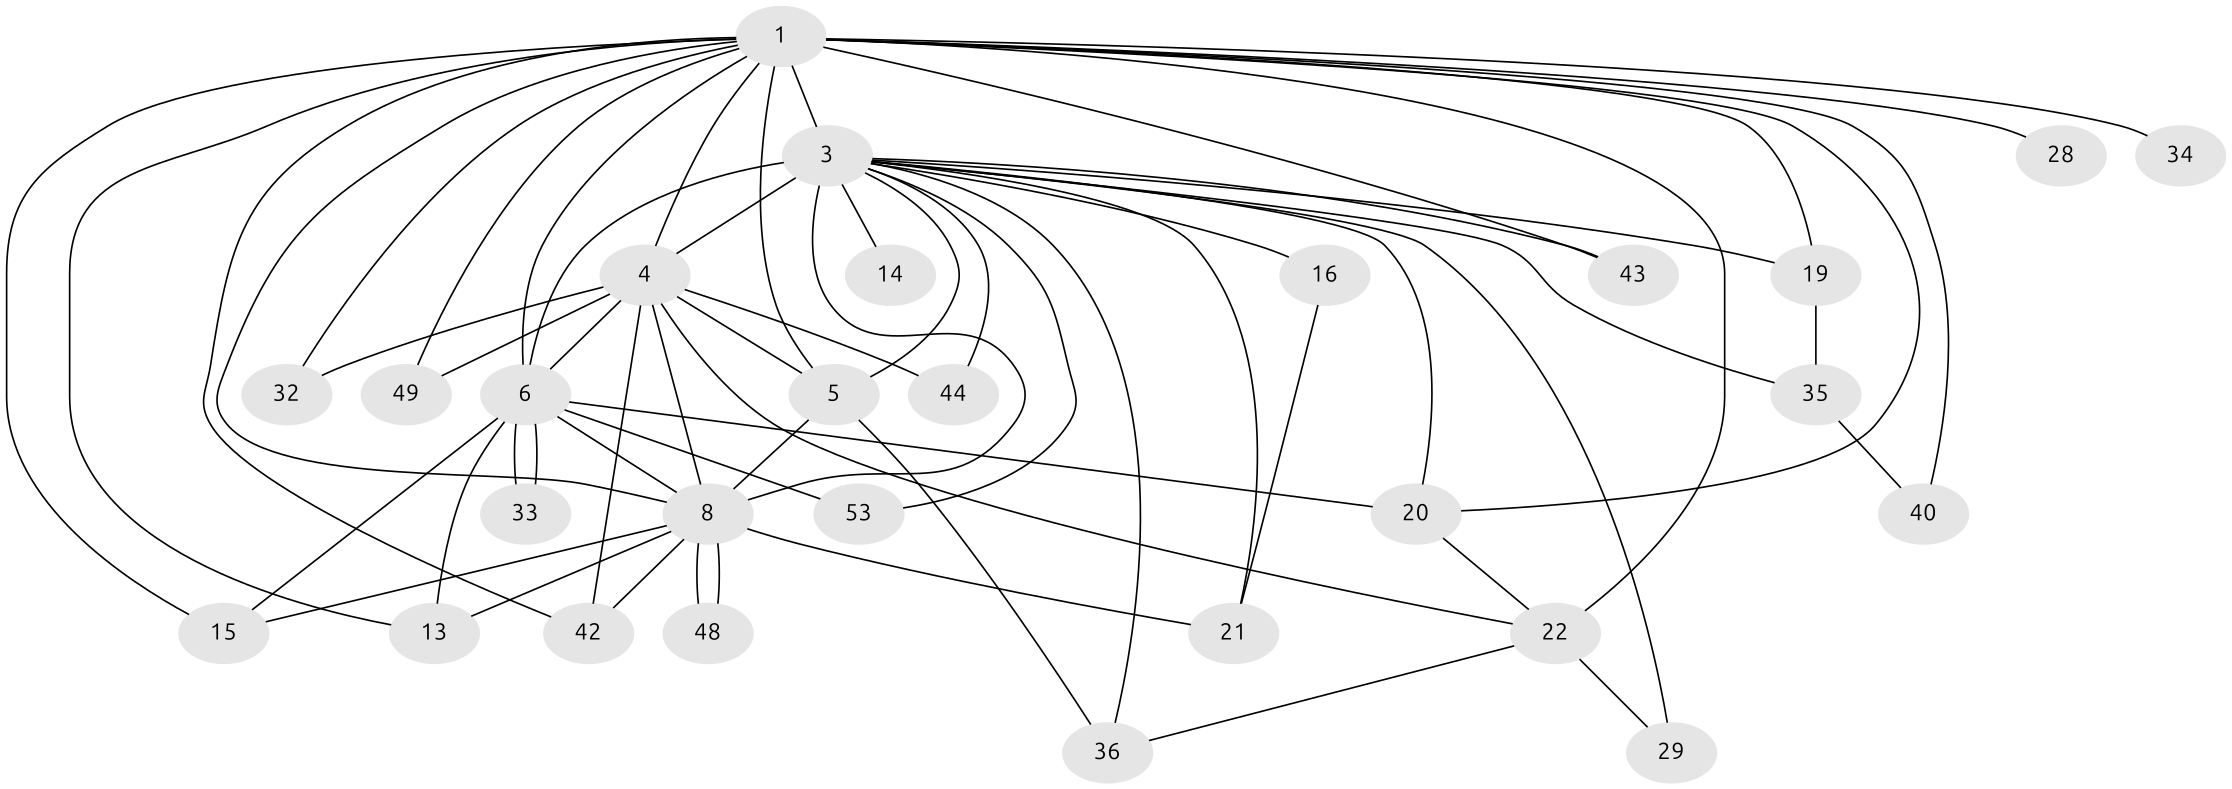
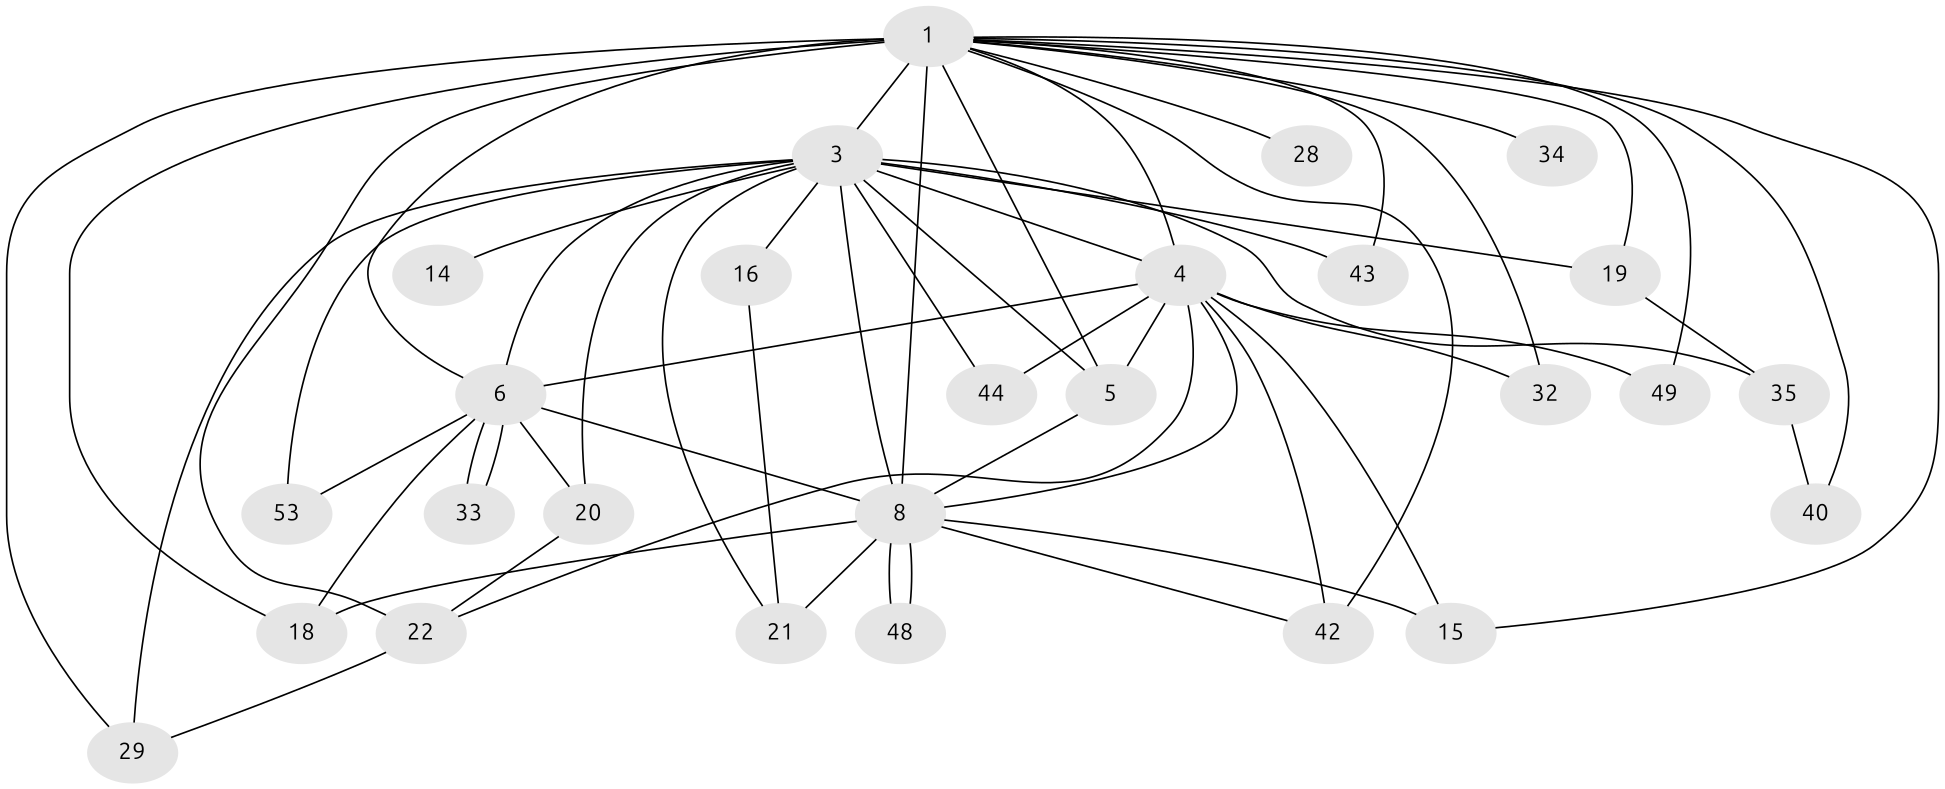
(1746, 112) -> (166, 116)
(375, 514) -> (1343, 436)
(434, 633) -> (302, 633)
(1108, 753) -> none
